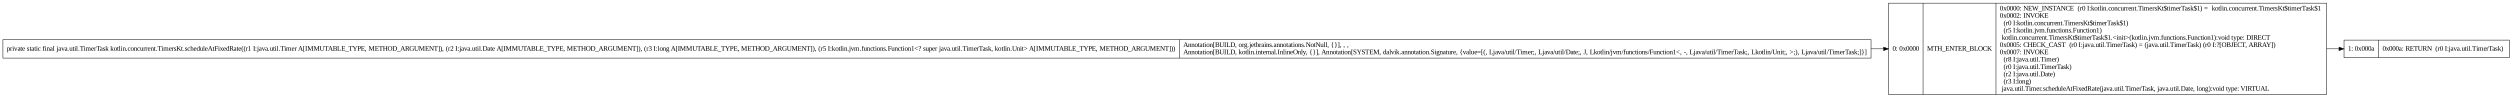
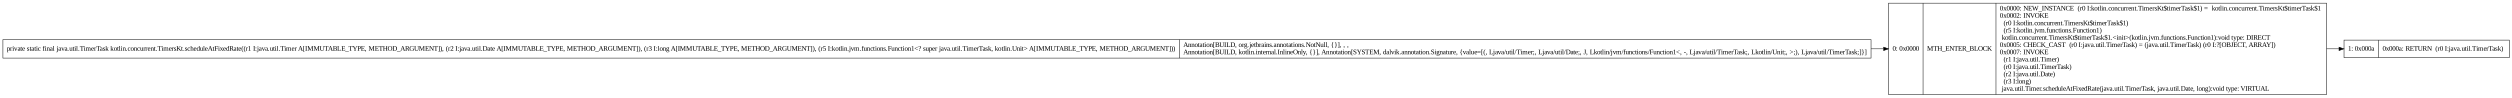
(2030, 60) -> (2030, 60)
